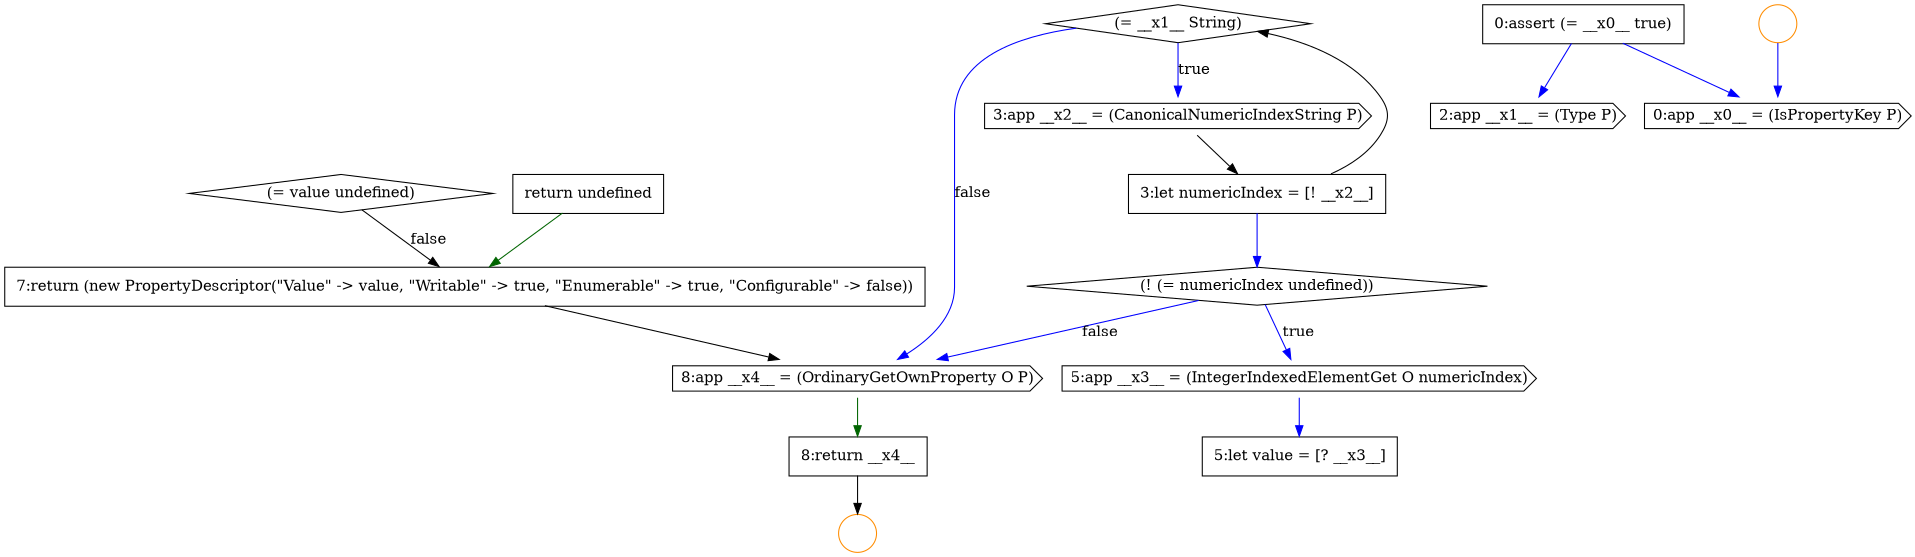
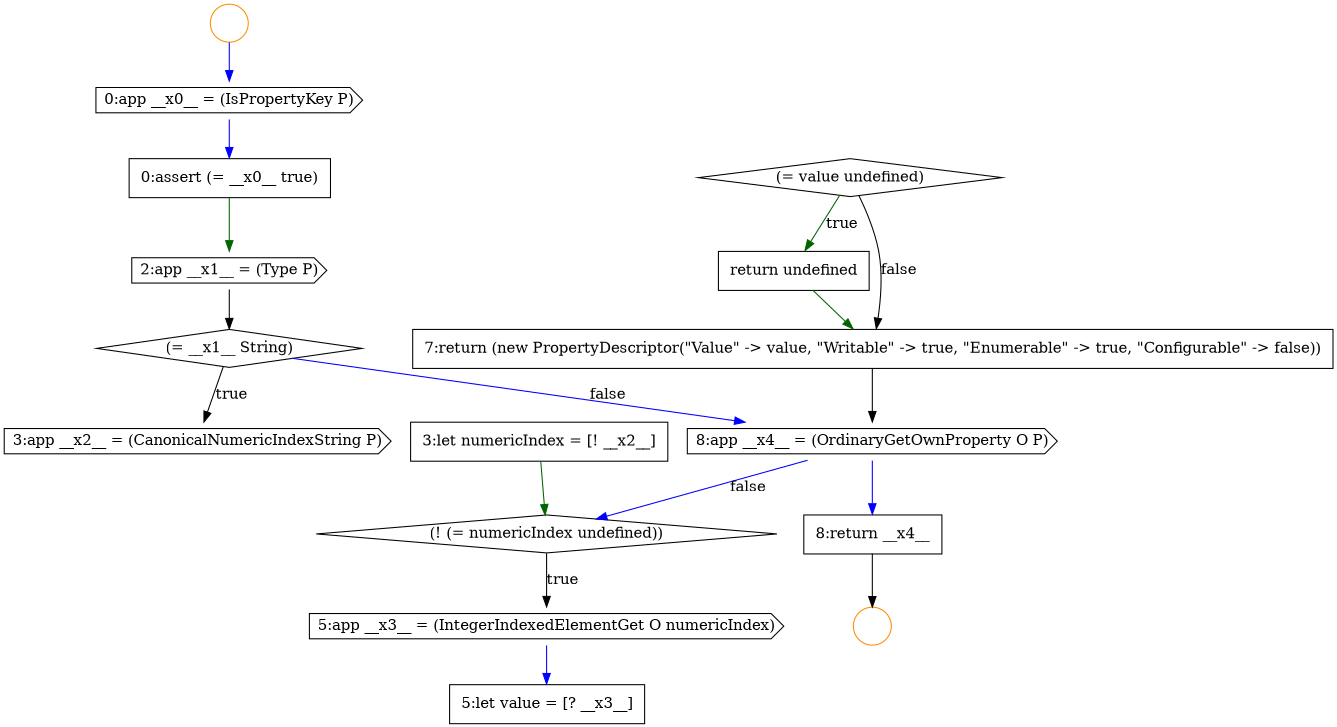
(1178, 65) -> (215, 389)
(1558, 65) -> (229, 219)
(1676, 68) -> (229, 133)
(1372, 86) -> (229, 304)
(1213, 151) -> none
none -> (825, 218)
(1257, 235) -> (543, 483)
(1276, 327) -> (547, 575)
(1073, 329) -> (707, 488)
(858, 412) -> (872, 482)
